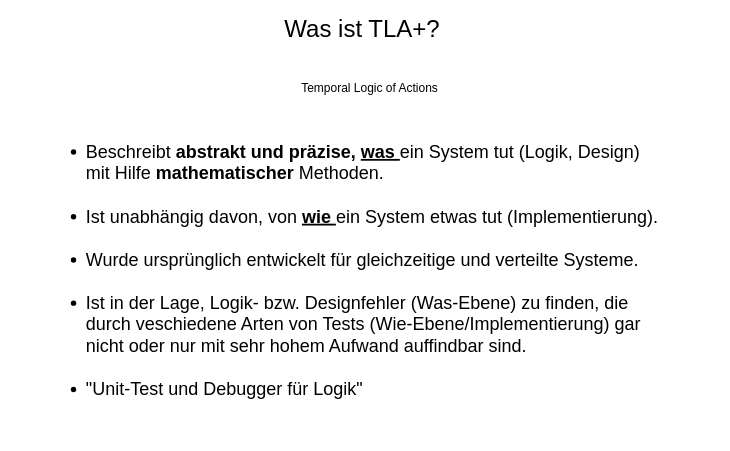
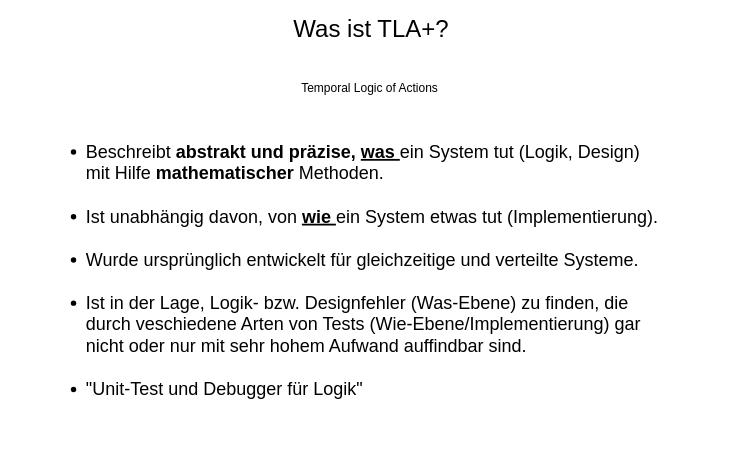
(362, 29) -> (371, 29)
